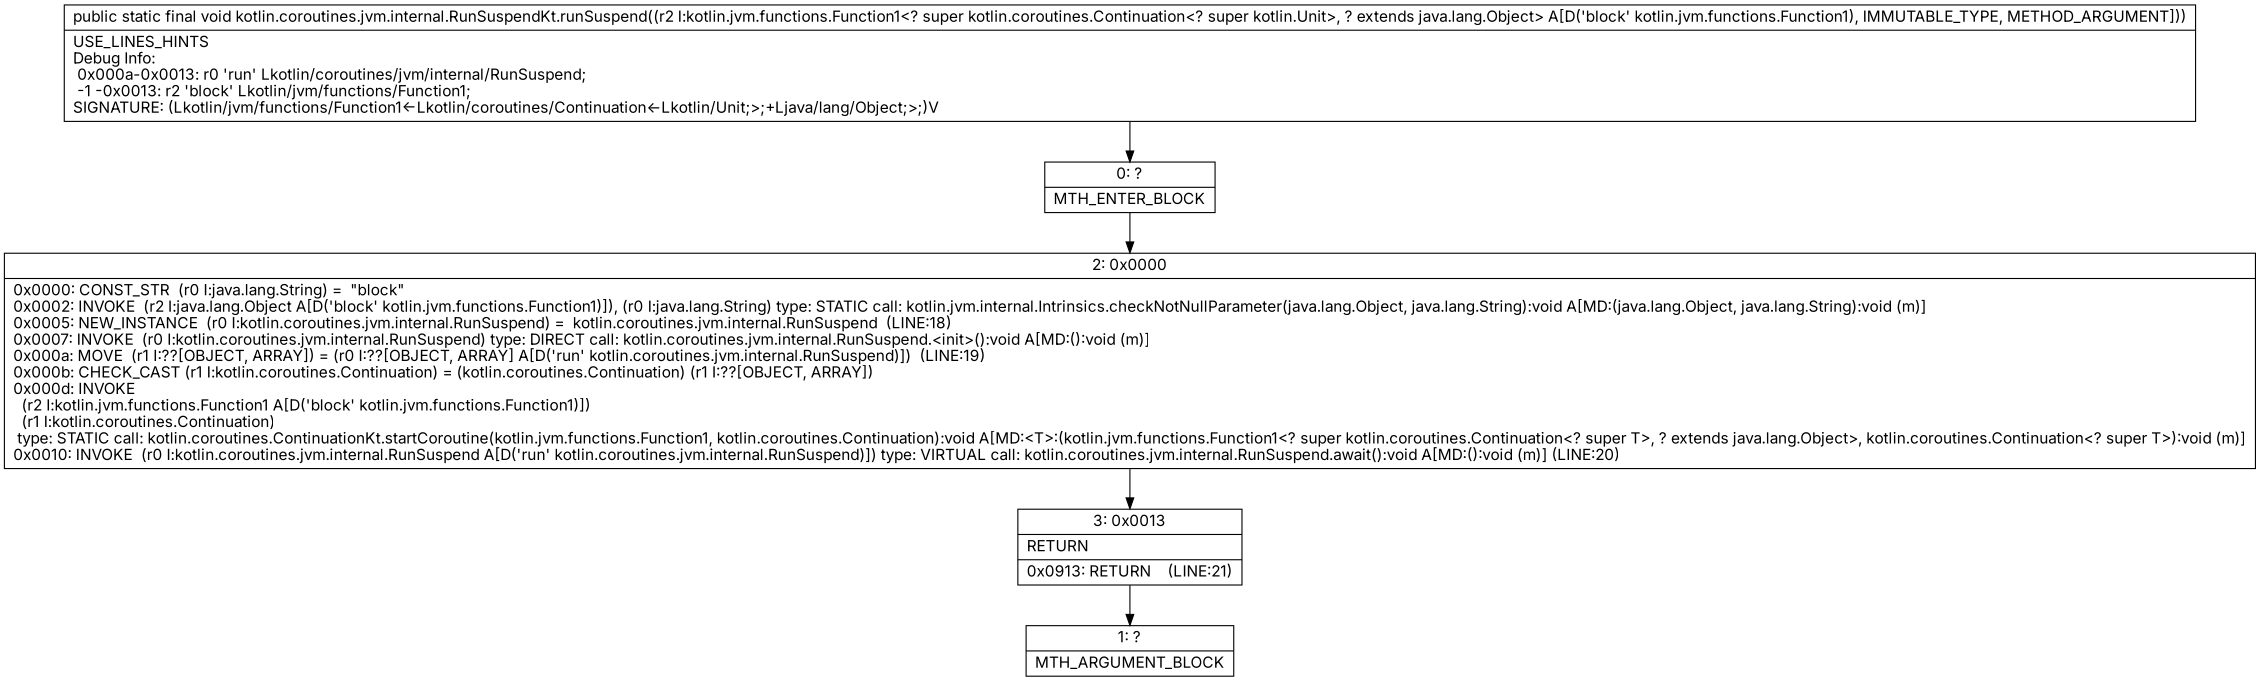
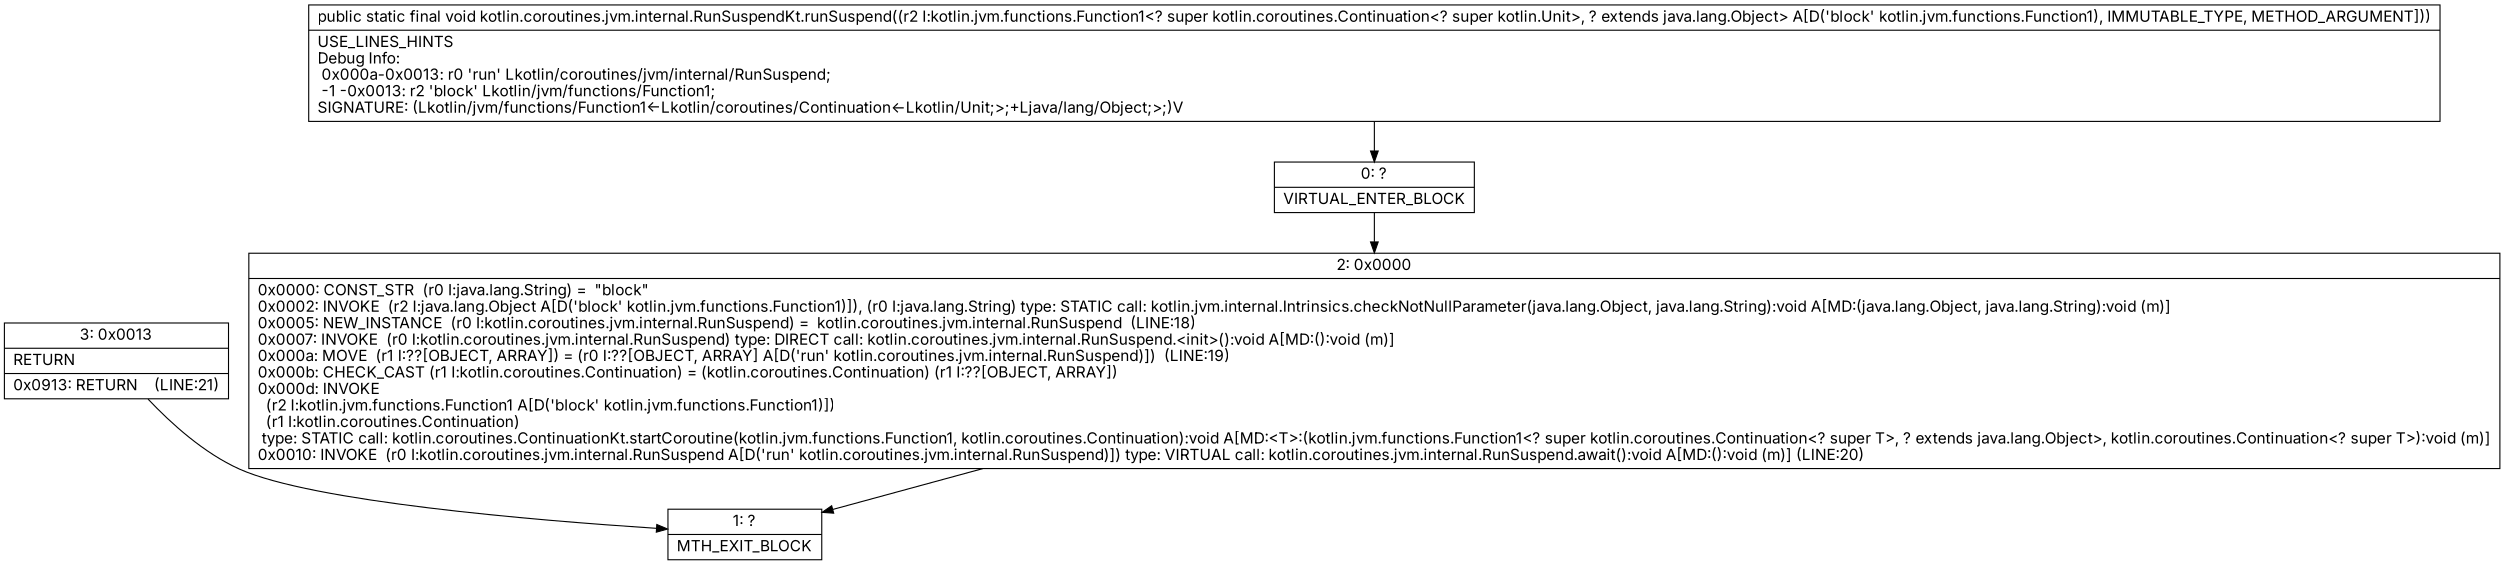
(1130, 199) -> (1374, 199)
(1130, 483) -> (908, 489)
(1130, 663) -> (745, 547)
